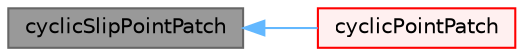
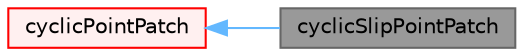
(291, 28) -> (254, 28)
